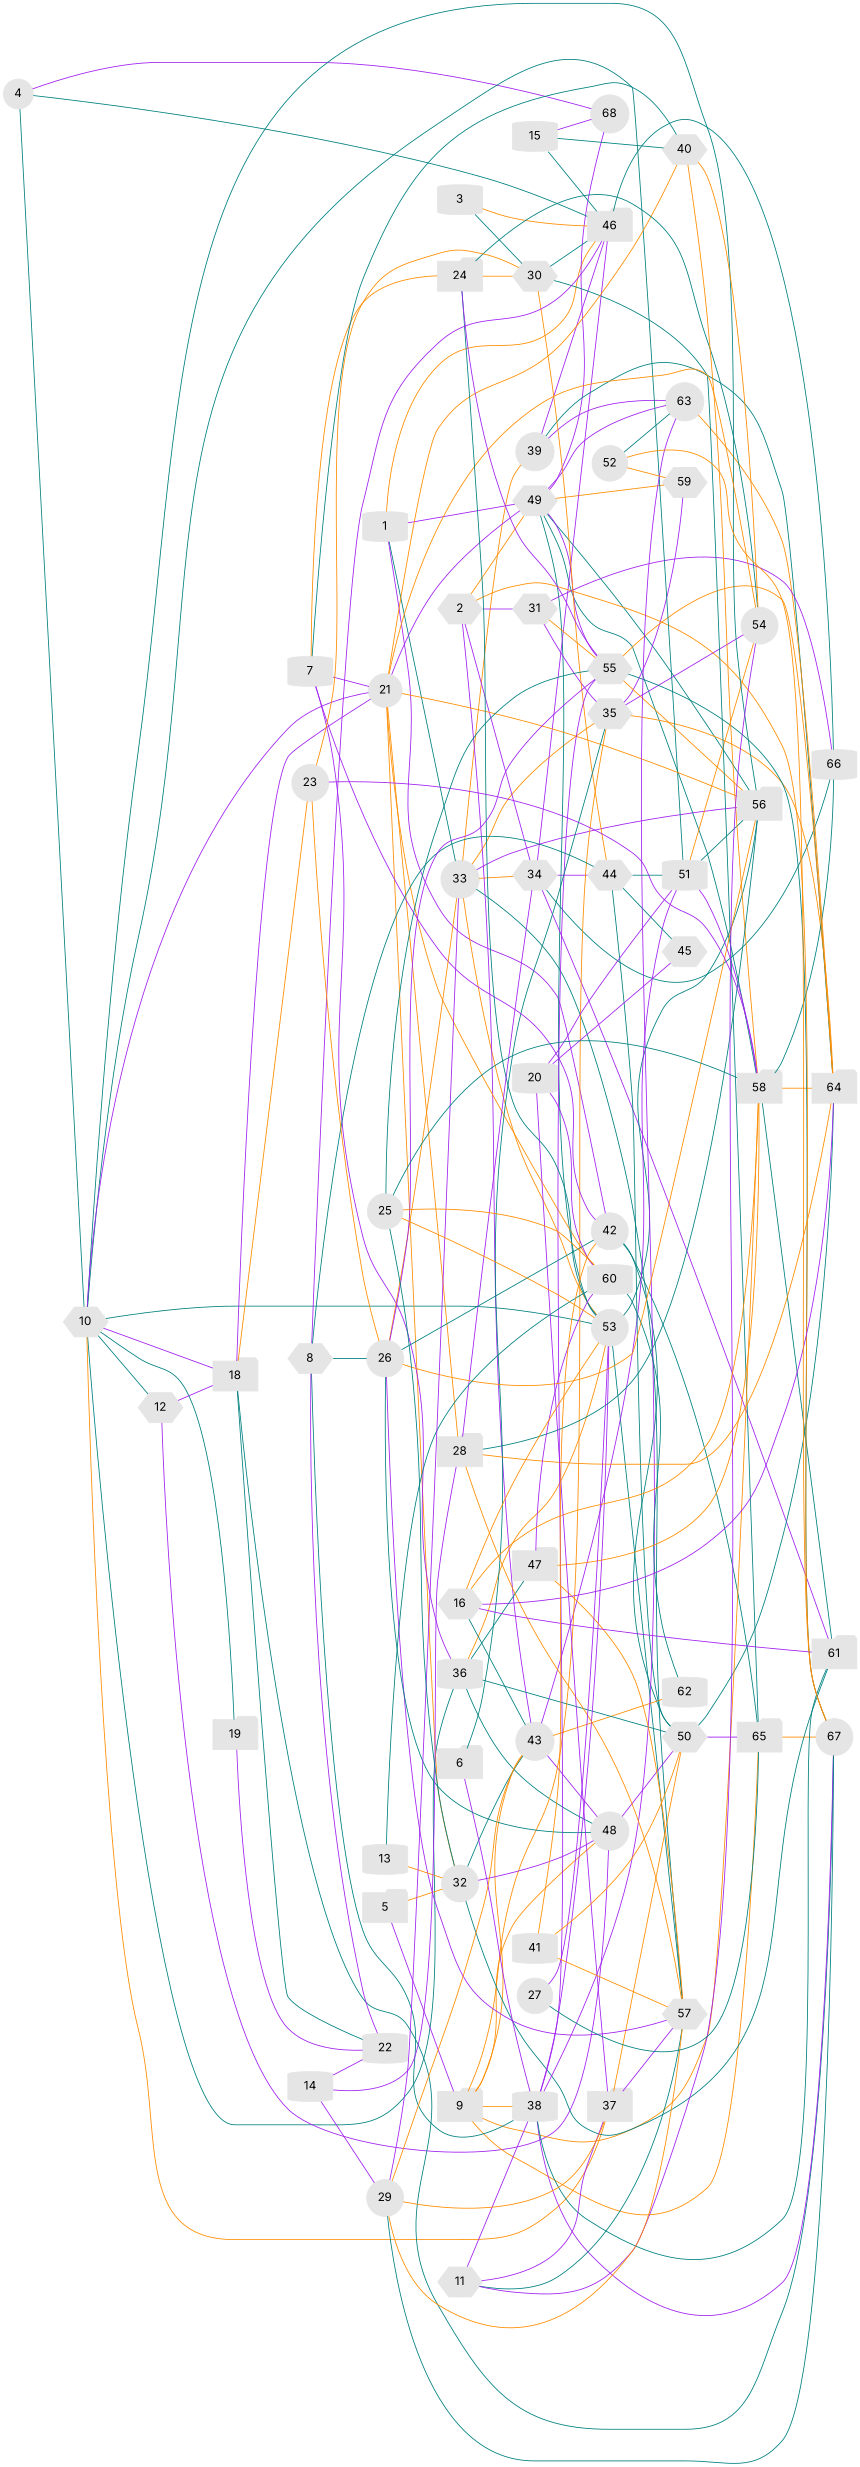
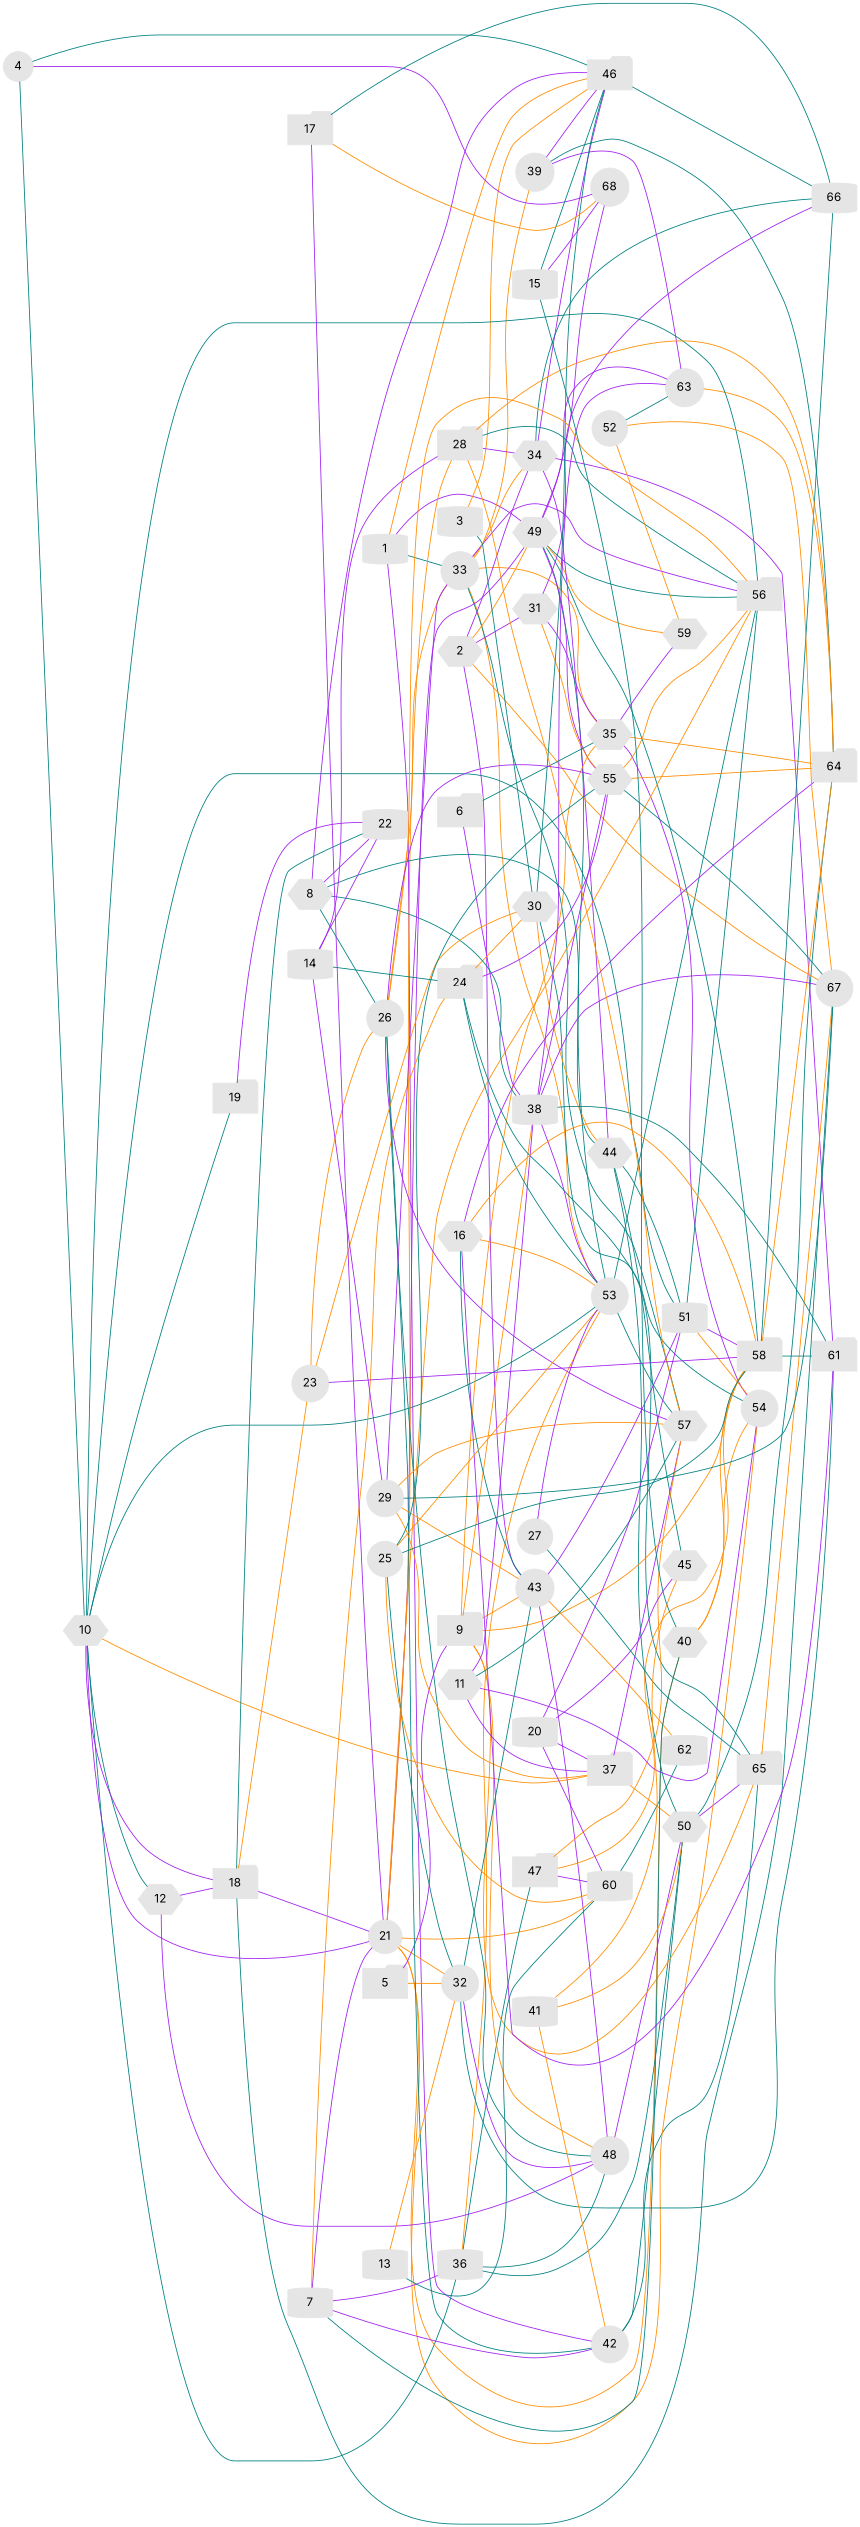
none -> (310, 130)
none -> (383, 973)
(613, 1982) -> (654, 1838)
